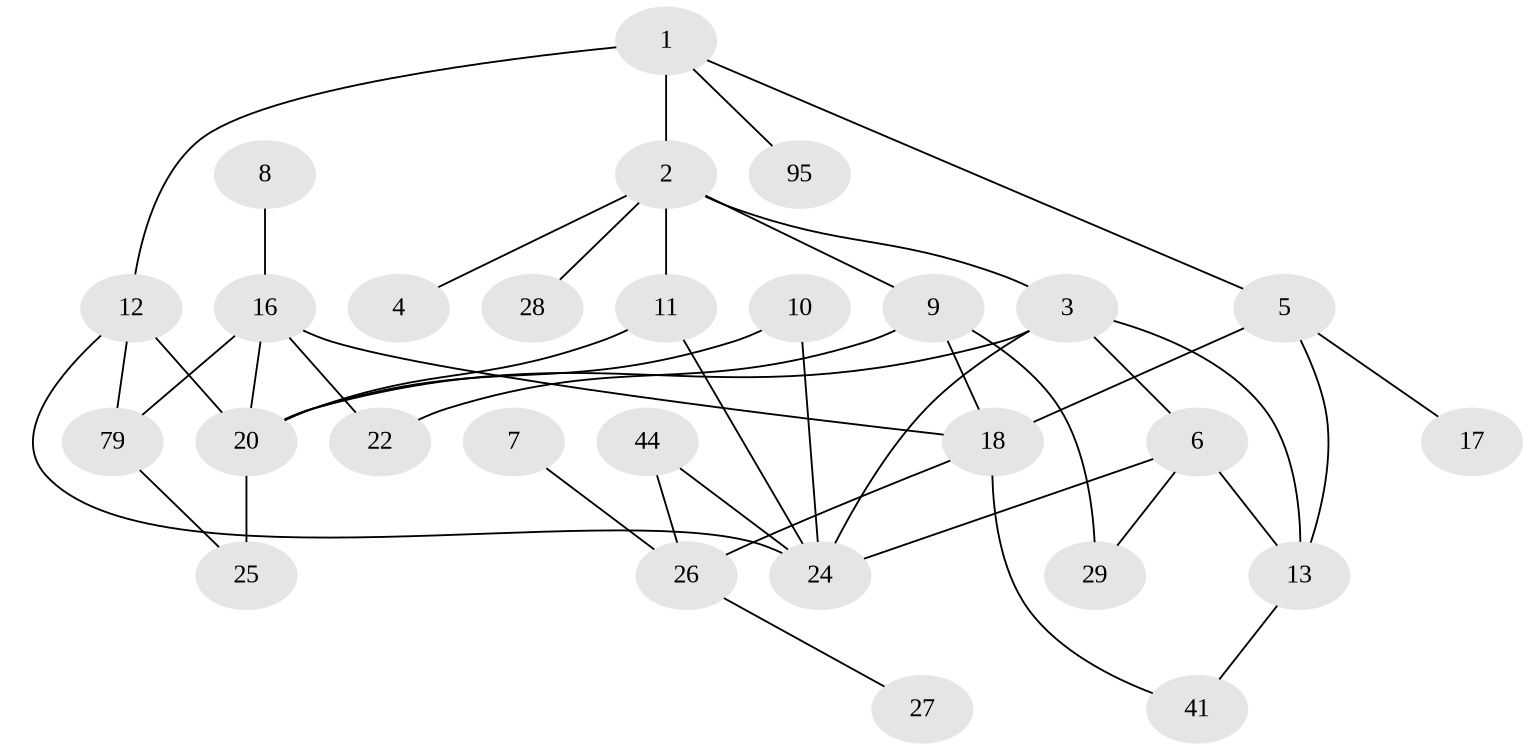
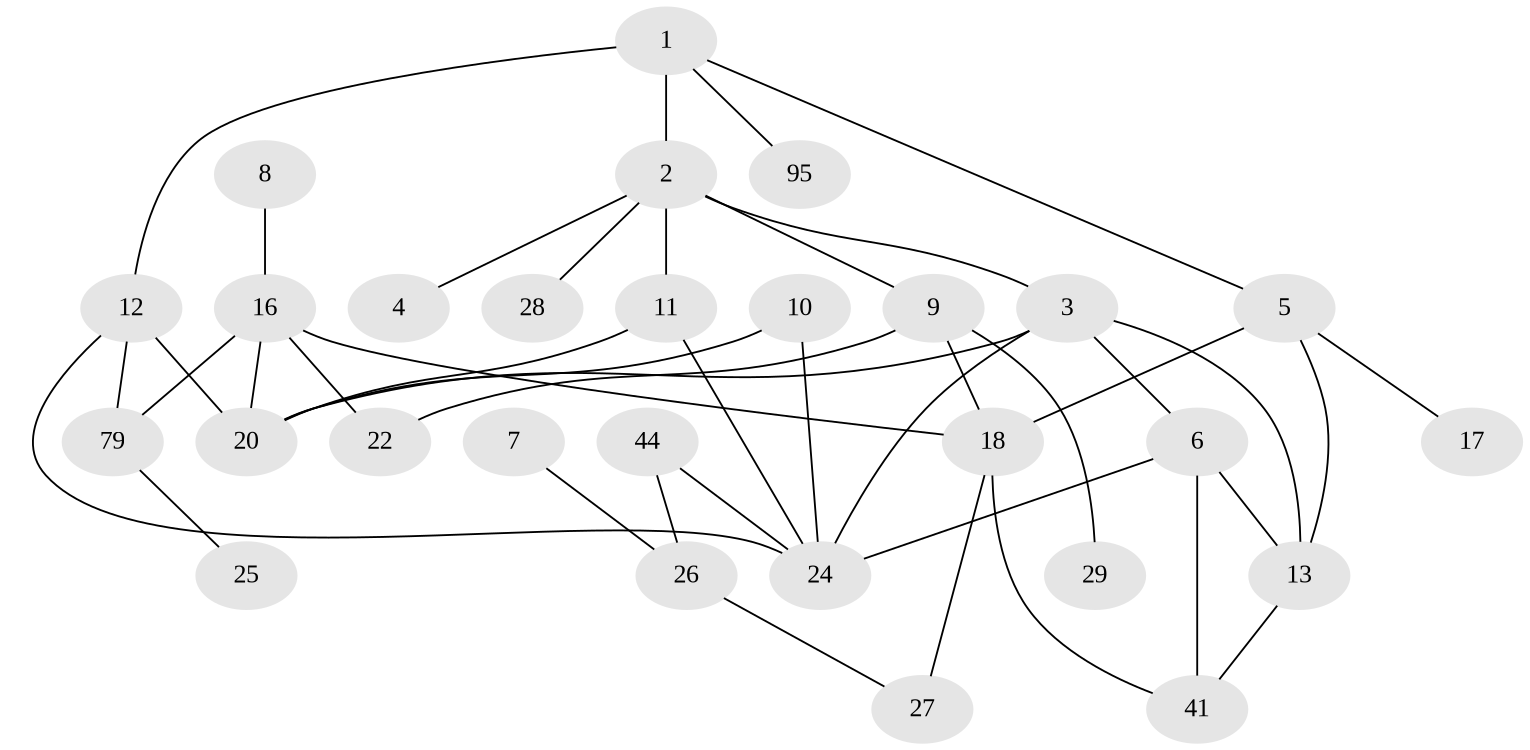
(838, 506) -> (958, 576)
(246, 509) -> none
(1146, 509) -> (1197, 576)
